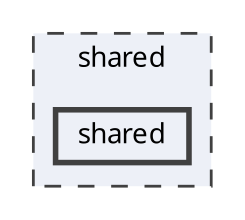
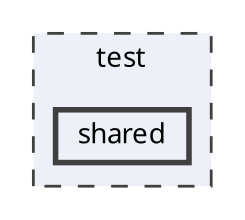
(122, 60) -> (122, 60)
